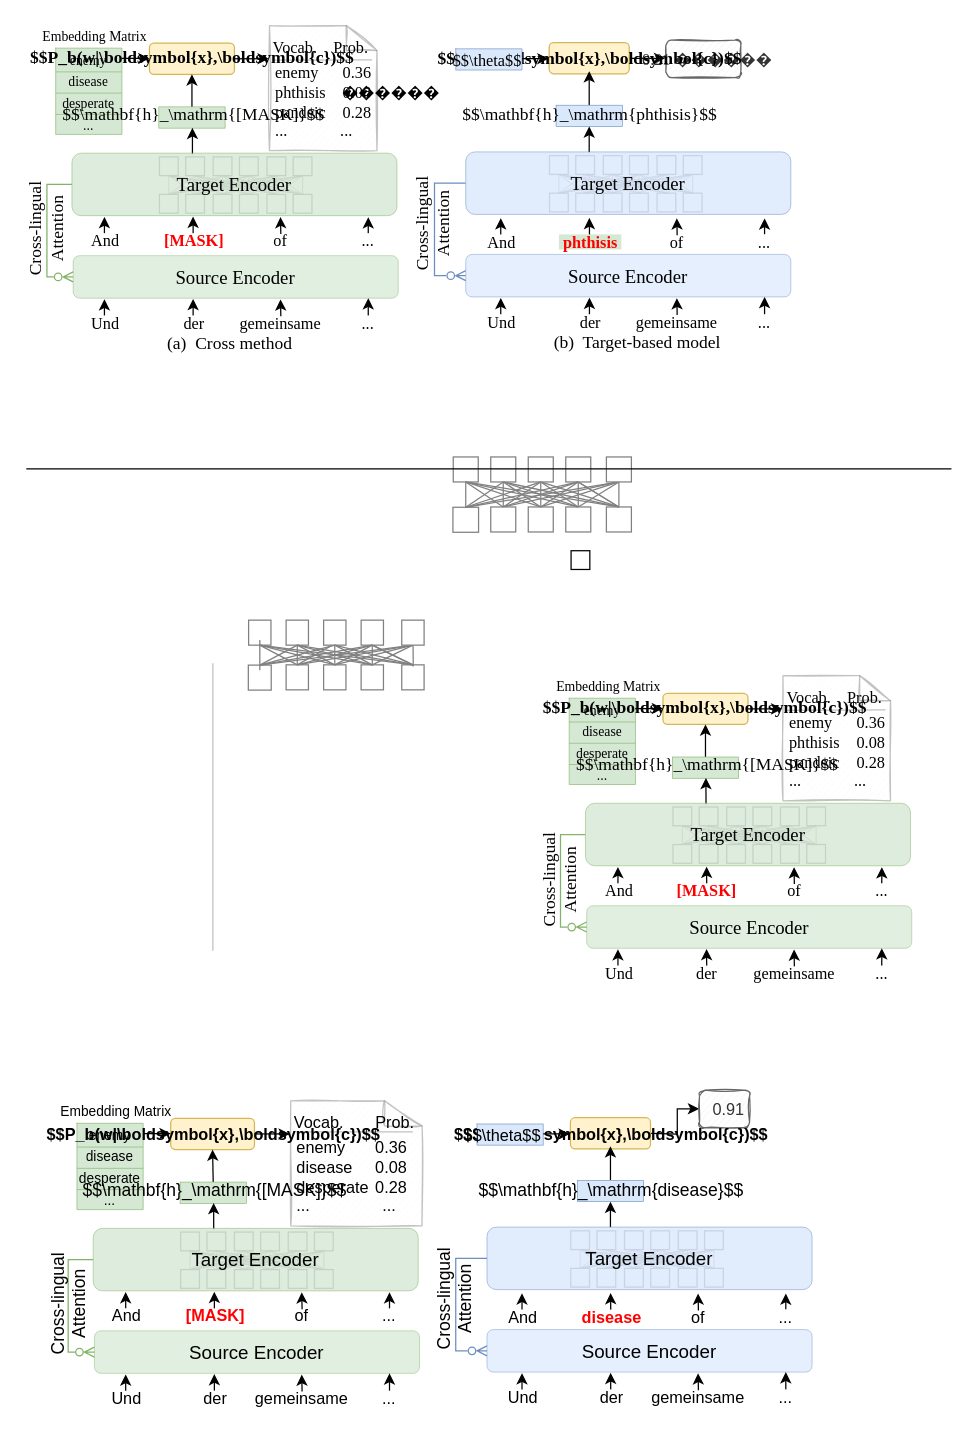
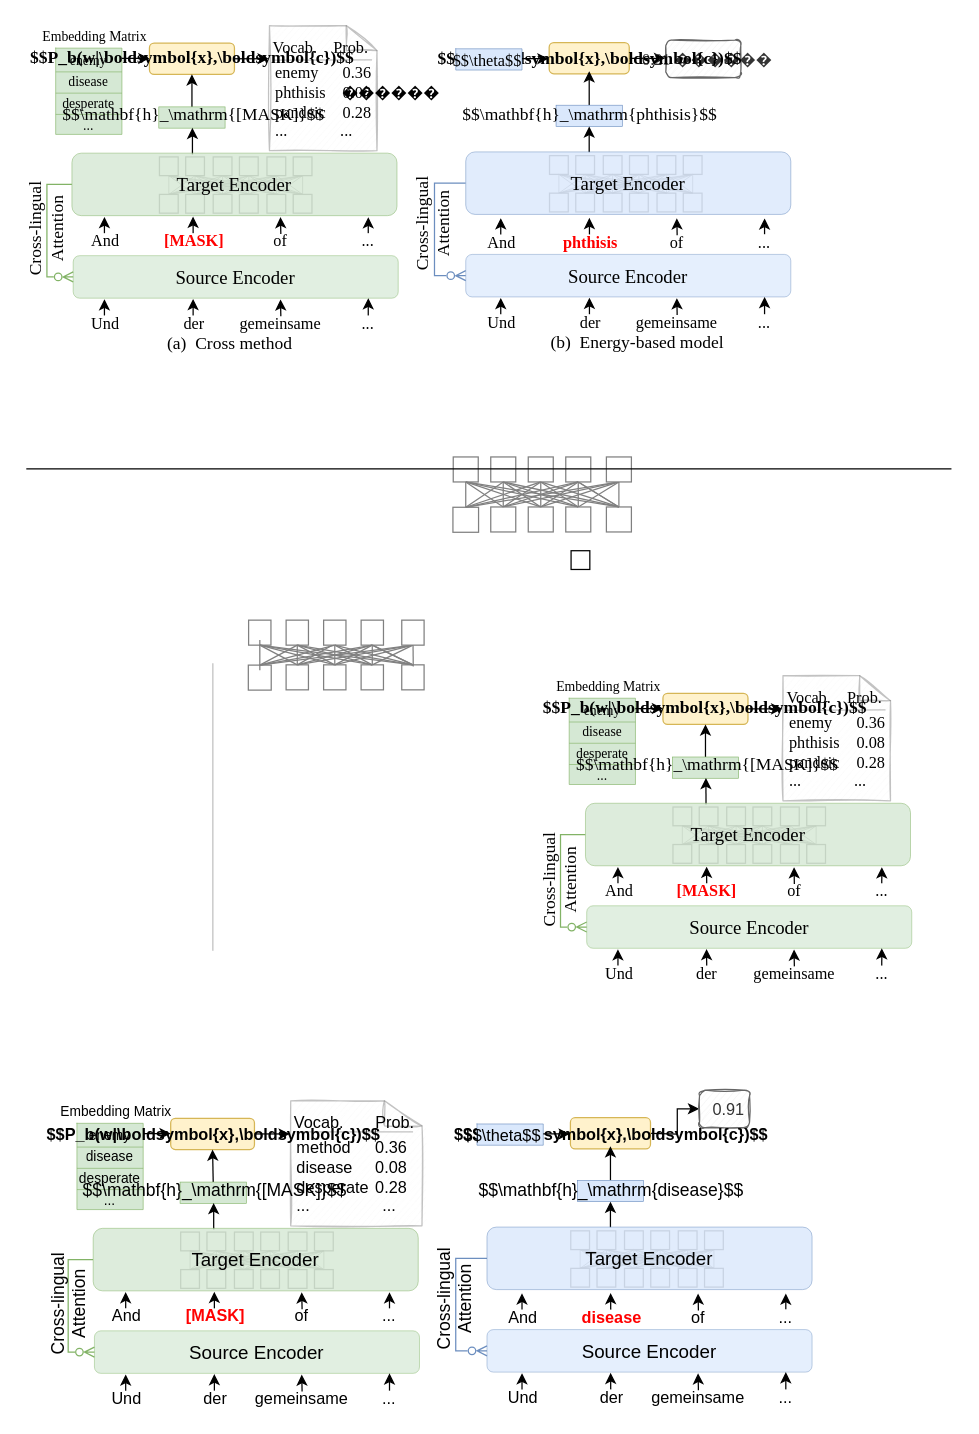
(590, 242) -> (590, 242)
(638, 343) -> (638, 343)
(347, 1177) -> (347, 1177)
